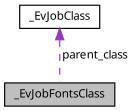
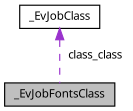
(94, 56) -> (94, 56)
